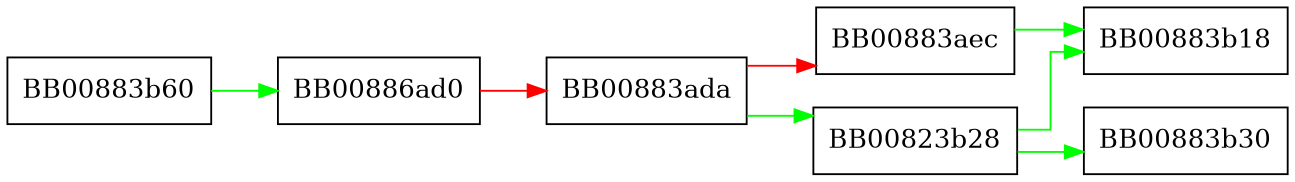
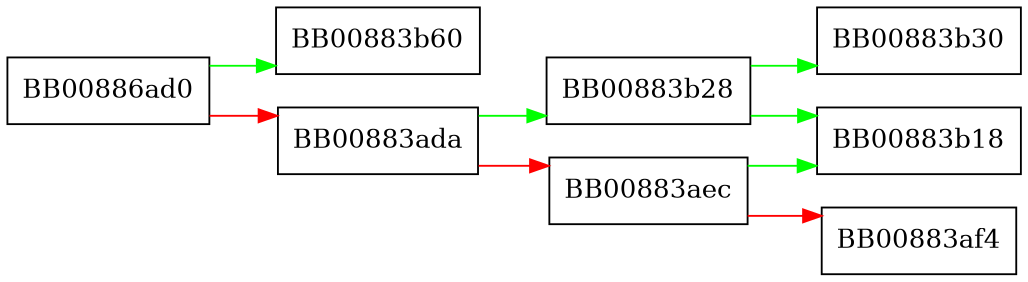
(235, 91) -> (233, 66)
(915, 141) -> (648, 91)
none -> (919, 241)
